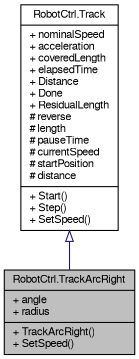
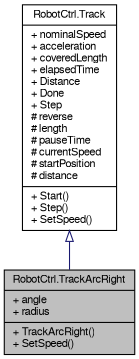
(70, 105) -> (47, 105)
